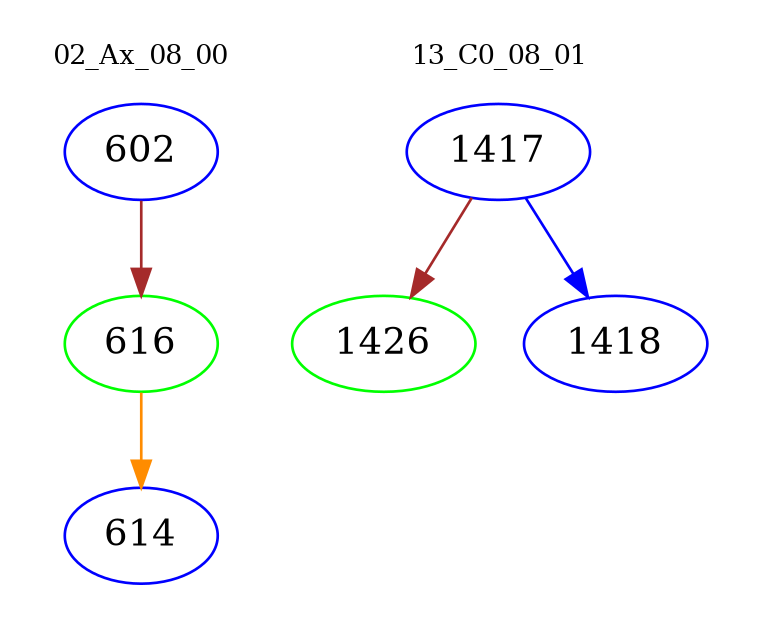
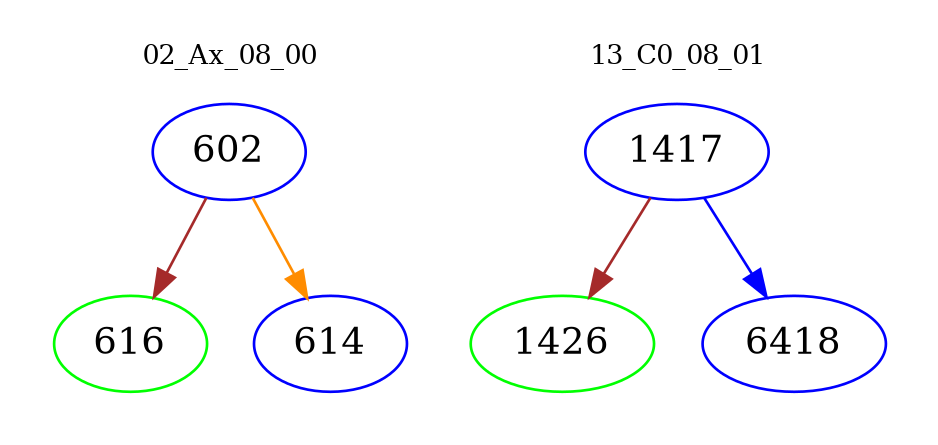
(616, 344) -> (794, 344)
(141, 427) -> (273, 236)
